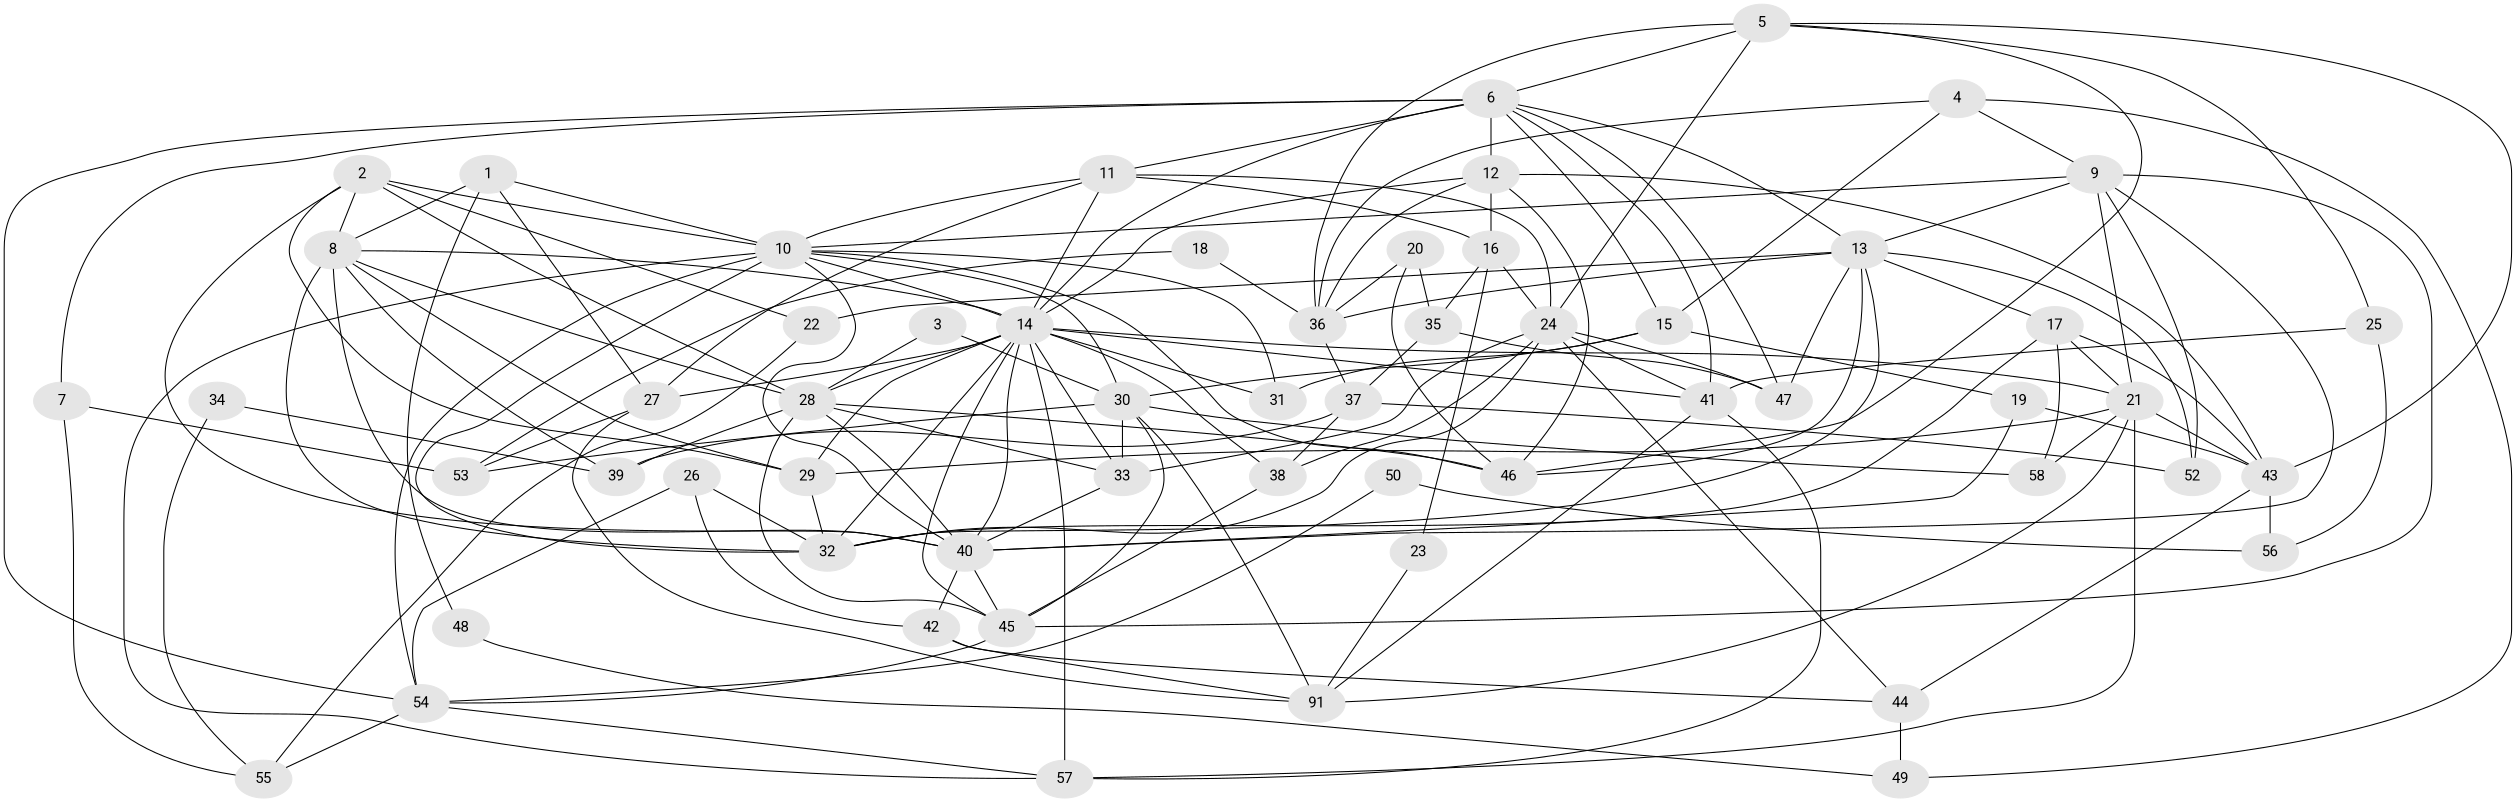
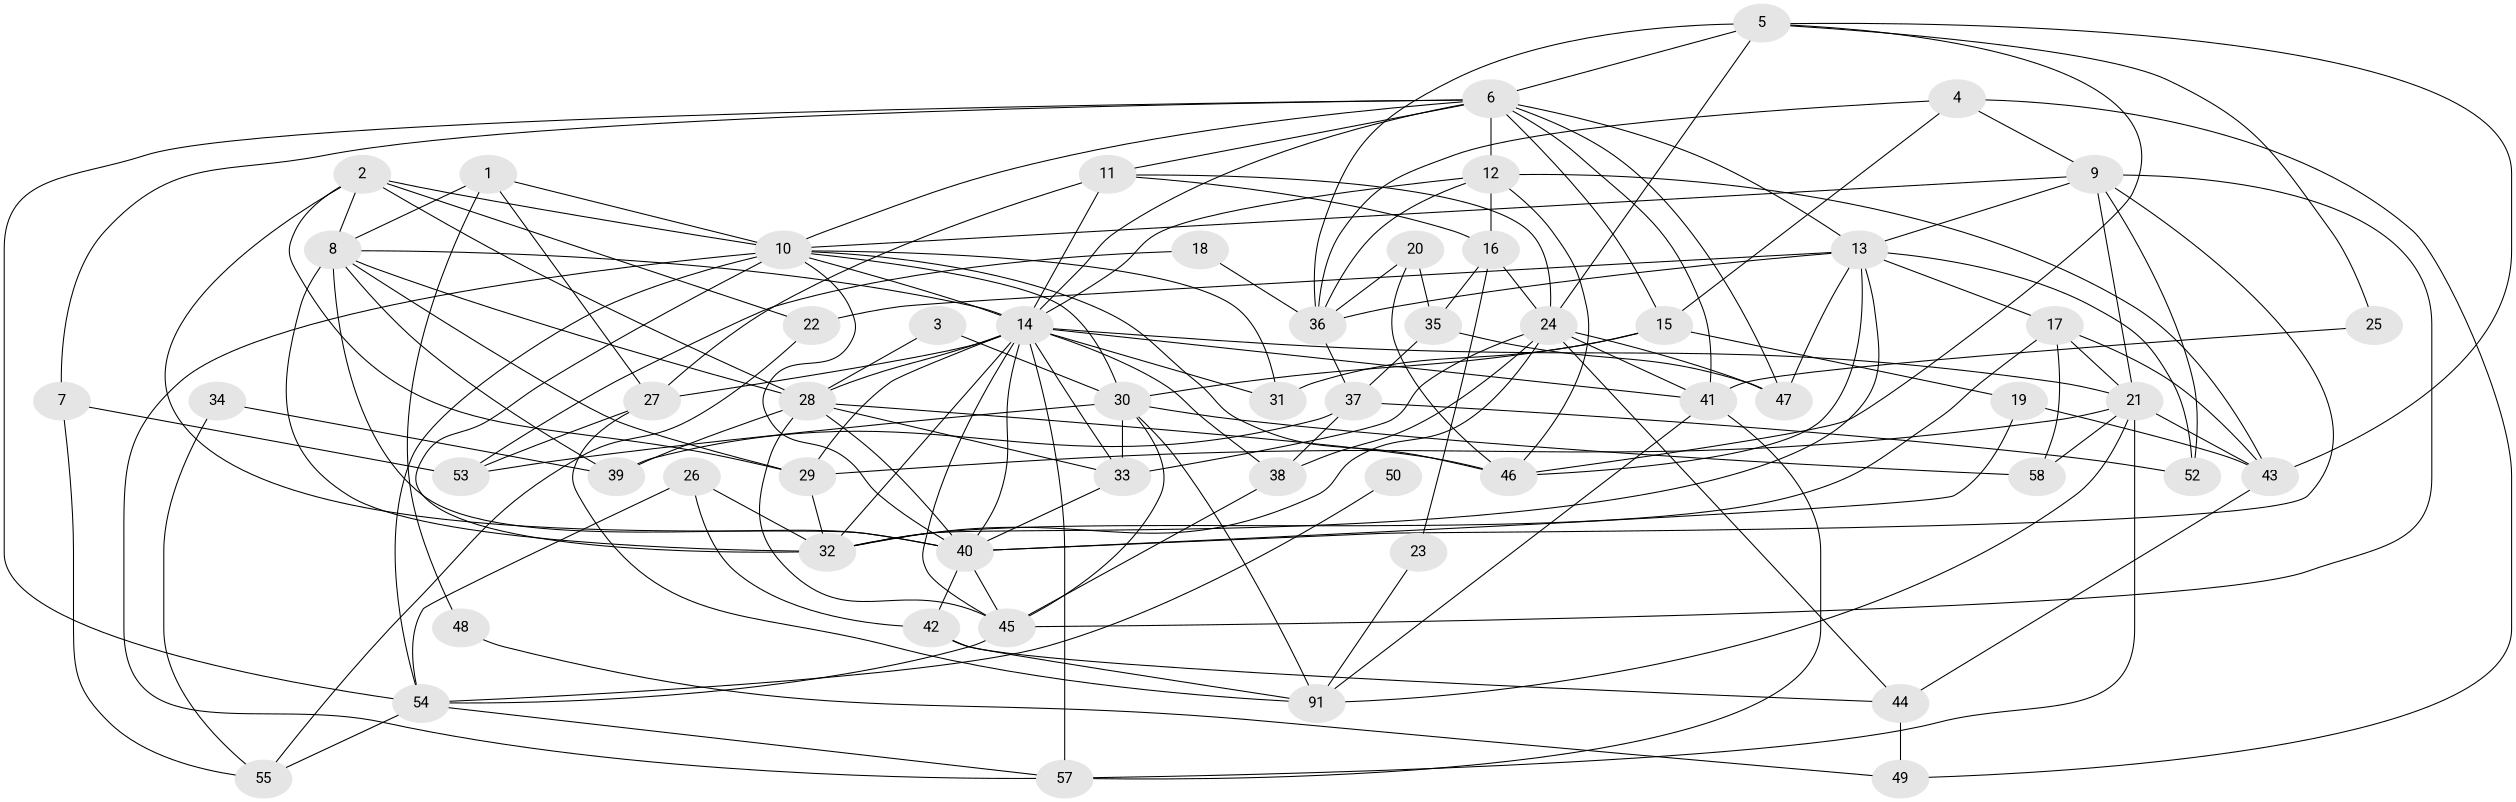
(942, 203) -> (1129, 144)
(2270, 552) -> none
